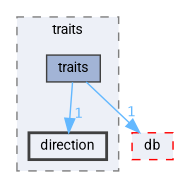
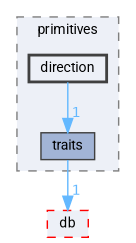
(68, 30) -> (68, 30)
(71, 100) -> (68, 100)
